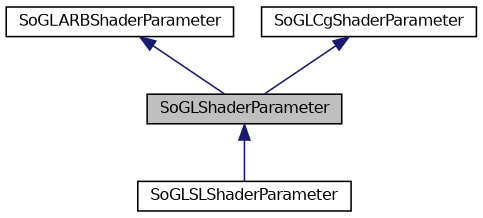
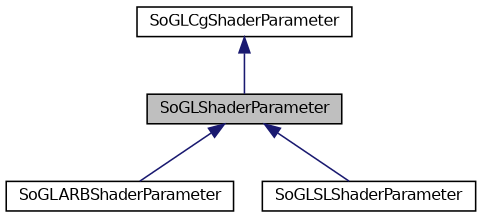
(189, 70) -> (176, 157)
